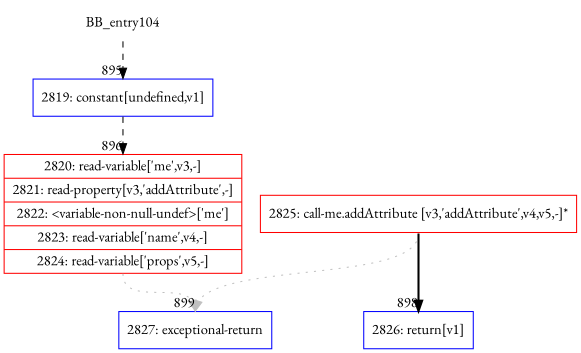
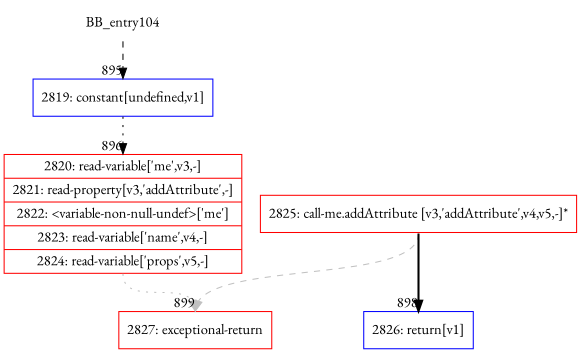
(123, 130) -> (123, 130)
(312, 272) -> (312, 272)
(195, 330) -> (195, 330)
